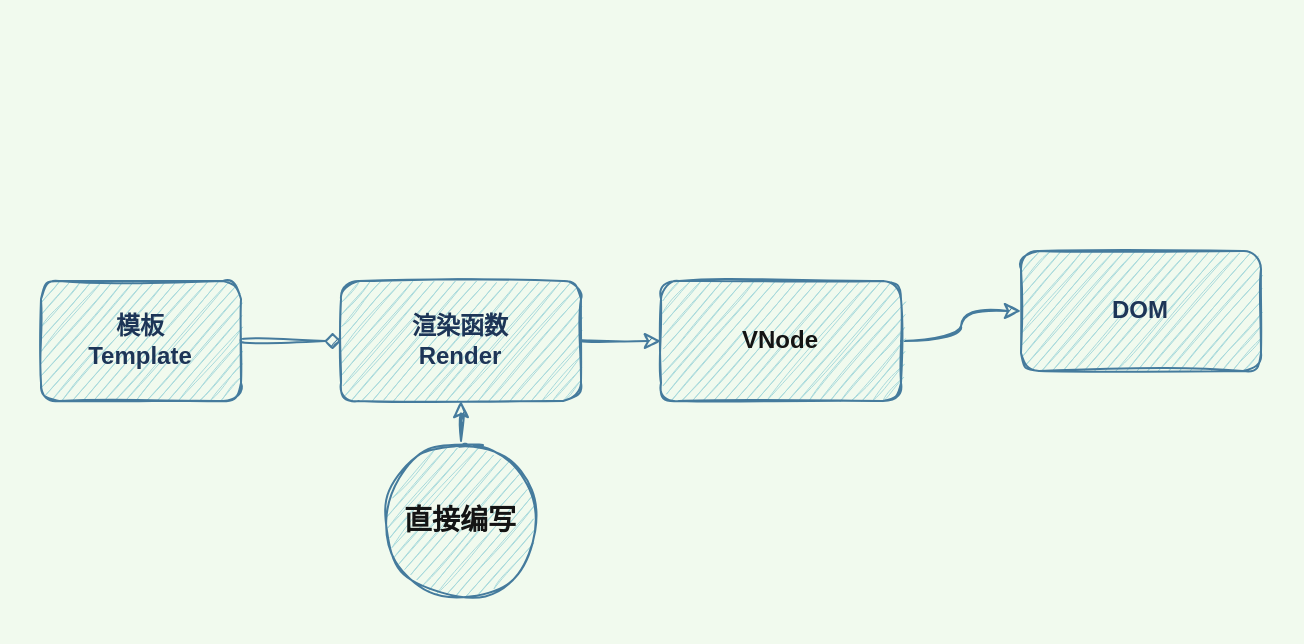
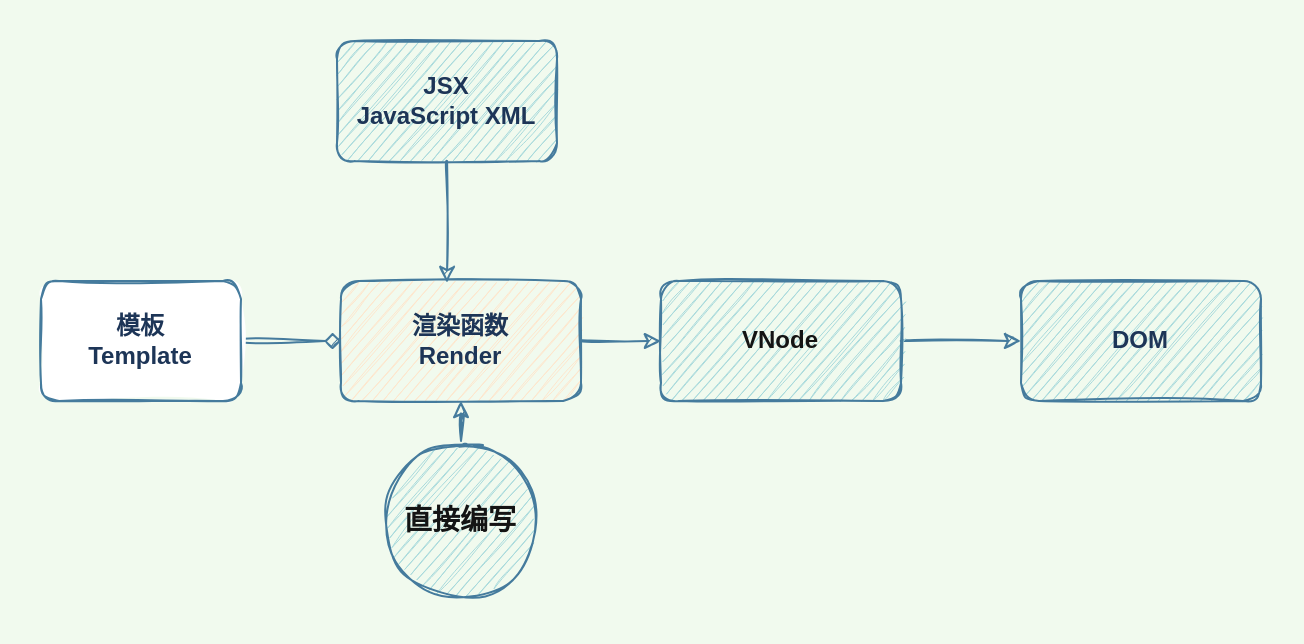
none -> (447, 101)
none -> (447, 216)
(1141, 311) -> (1141, 341)
(141, 341) -> (141, 341)
(461, 341) -> (461, 341)
